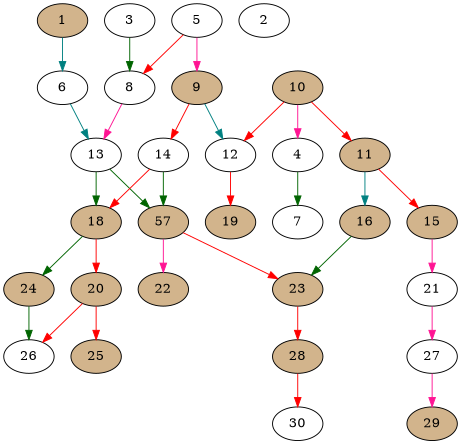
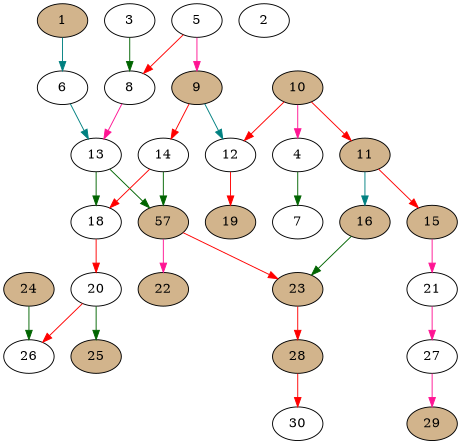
(96, 222) -> (96, 222)
(66, 252) -> none
(96, 289) -> (96, 289)
(96, 318) -> (96, 318)
